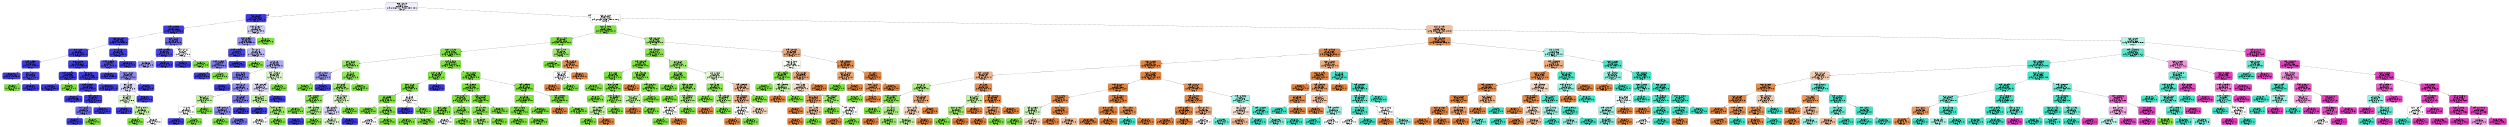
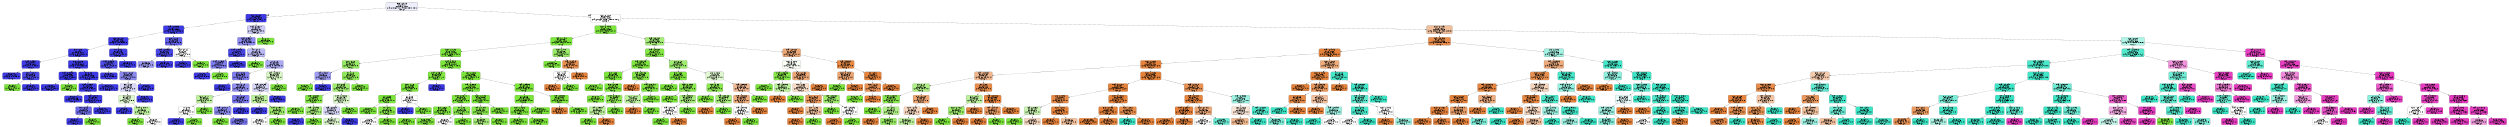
(500, 111) -> (500, 111)
(760, 111) -> (760, 111)
(2053, 122) -> (2053, 122)
